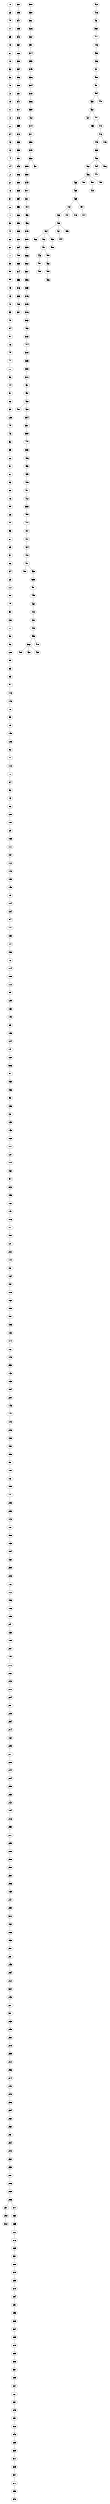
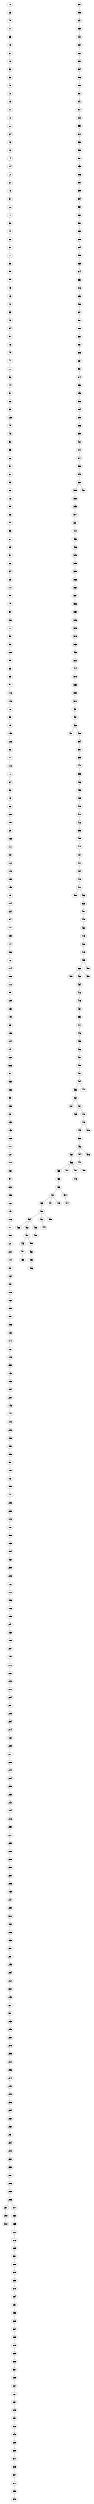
none -> (79, 321)
none -> (79, 985)
